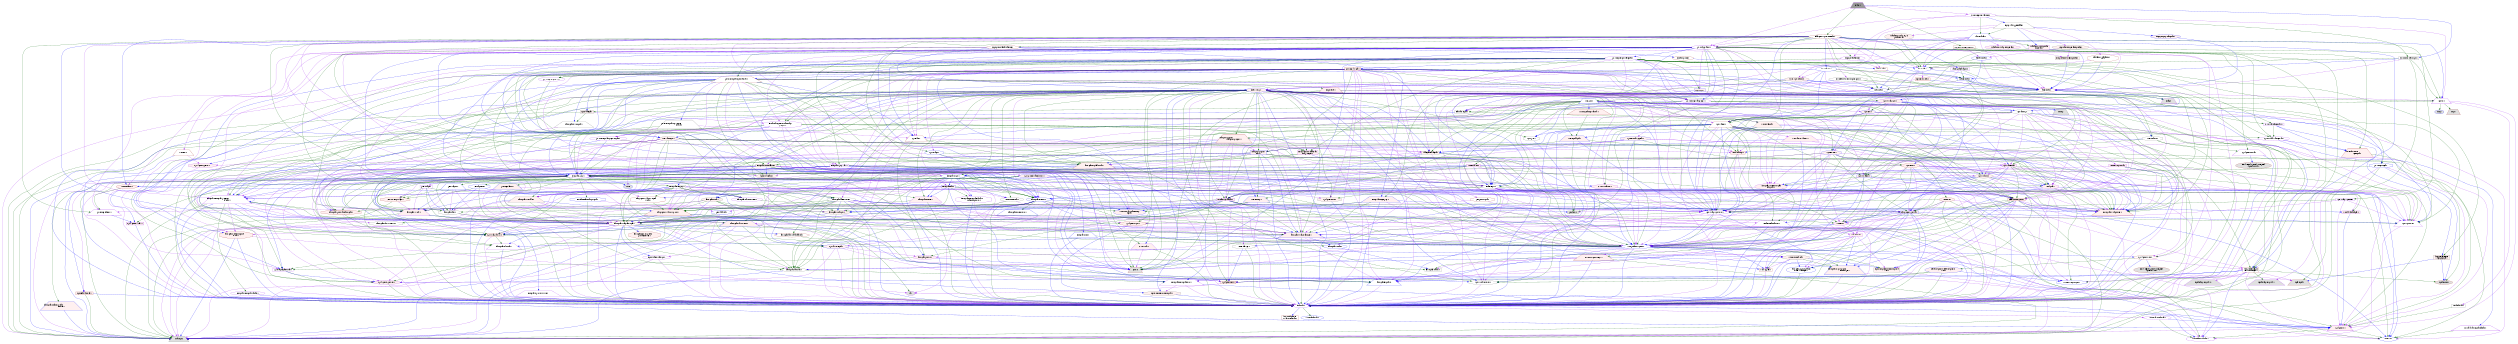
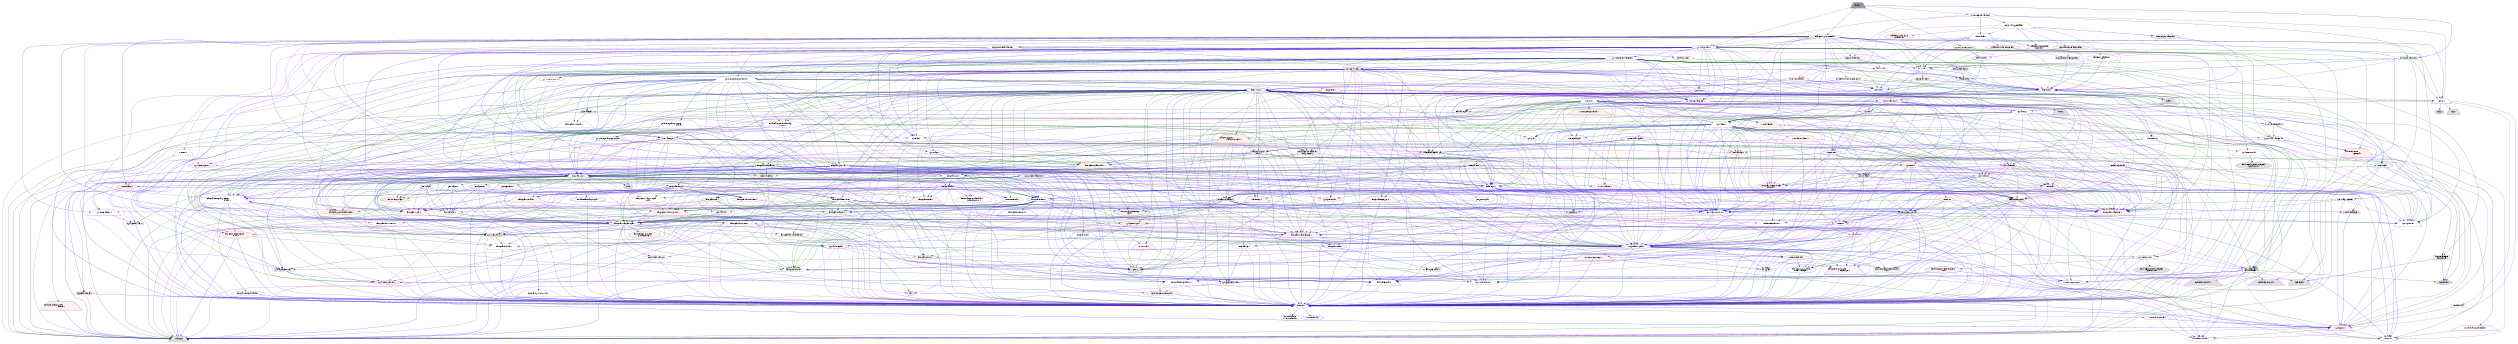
(2011, 62) -> (2042, 60)
(756, 100) -> (814, 102)
none -> (1691, 113)
(2206, 188) -> (2114, 225)
